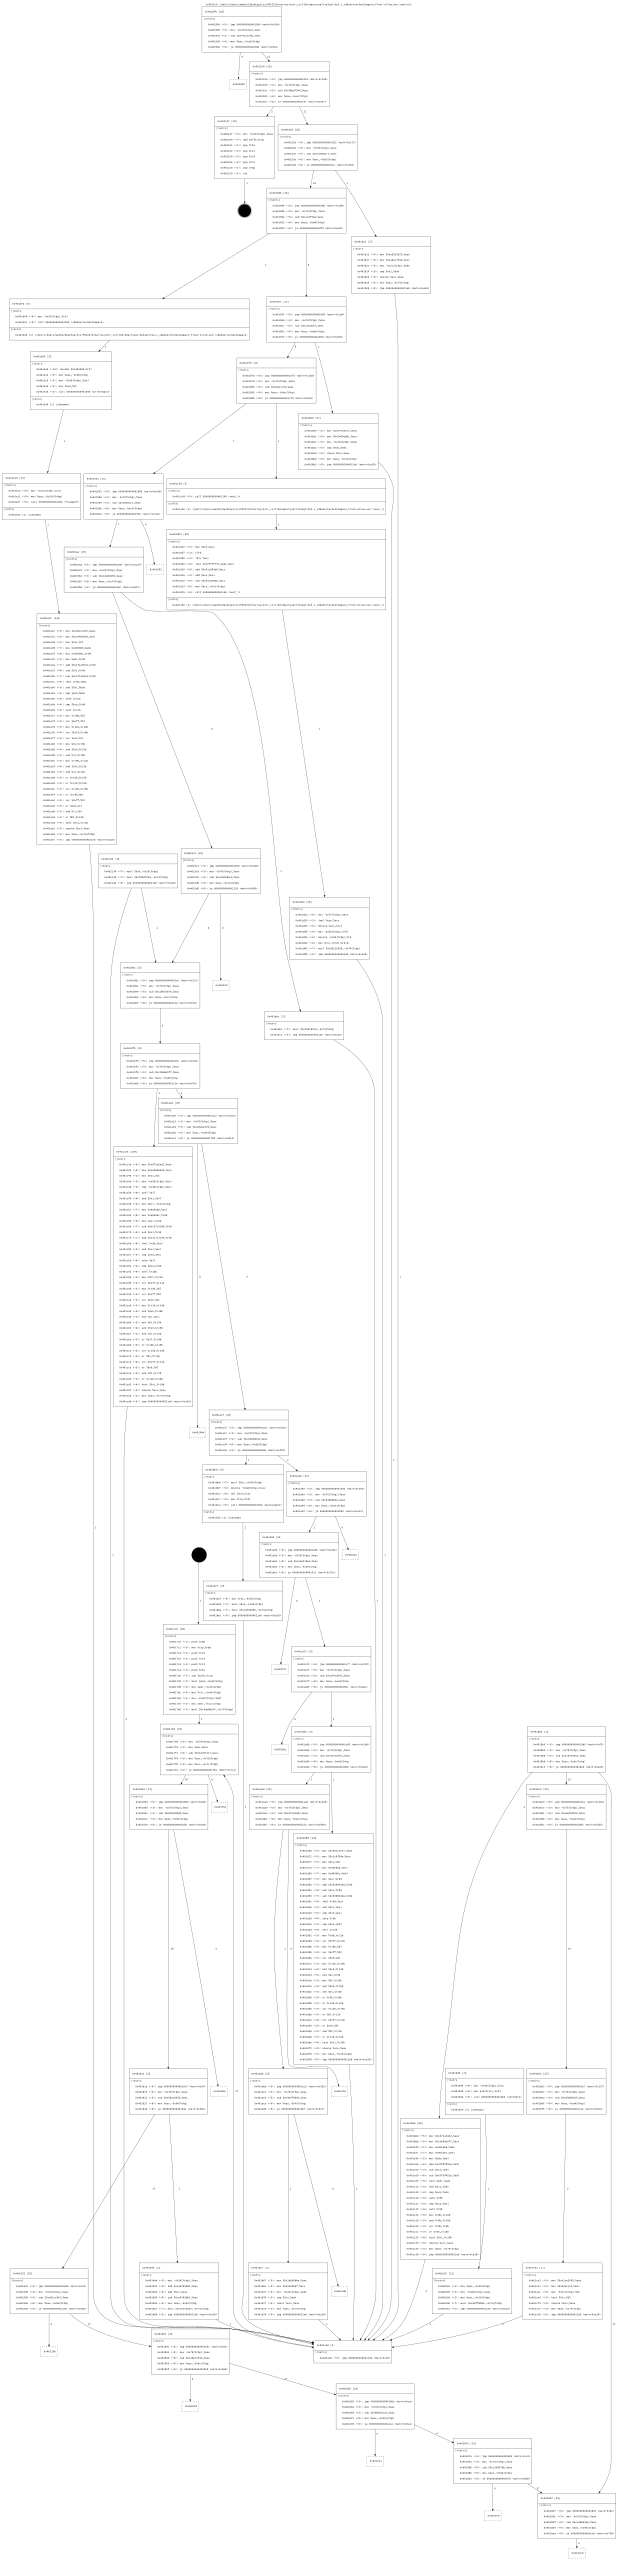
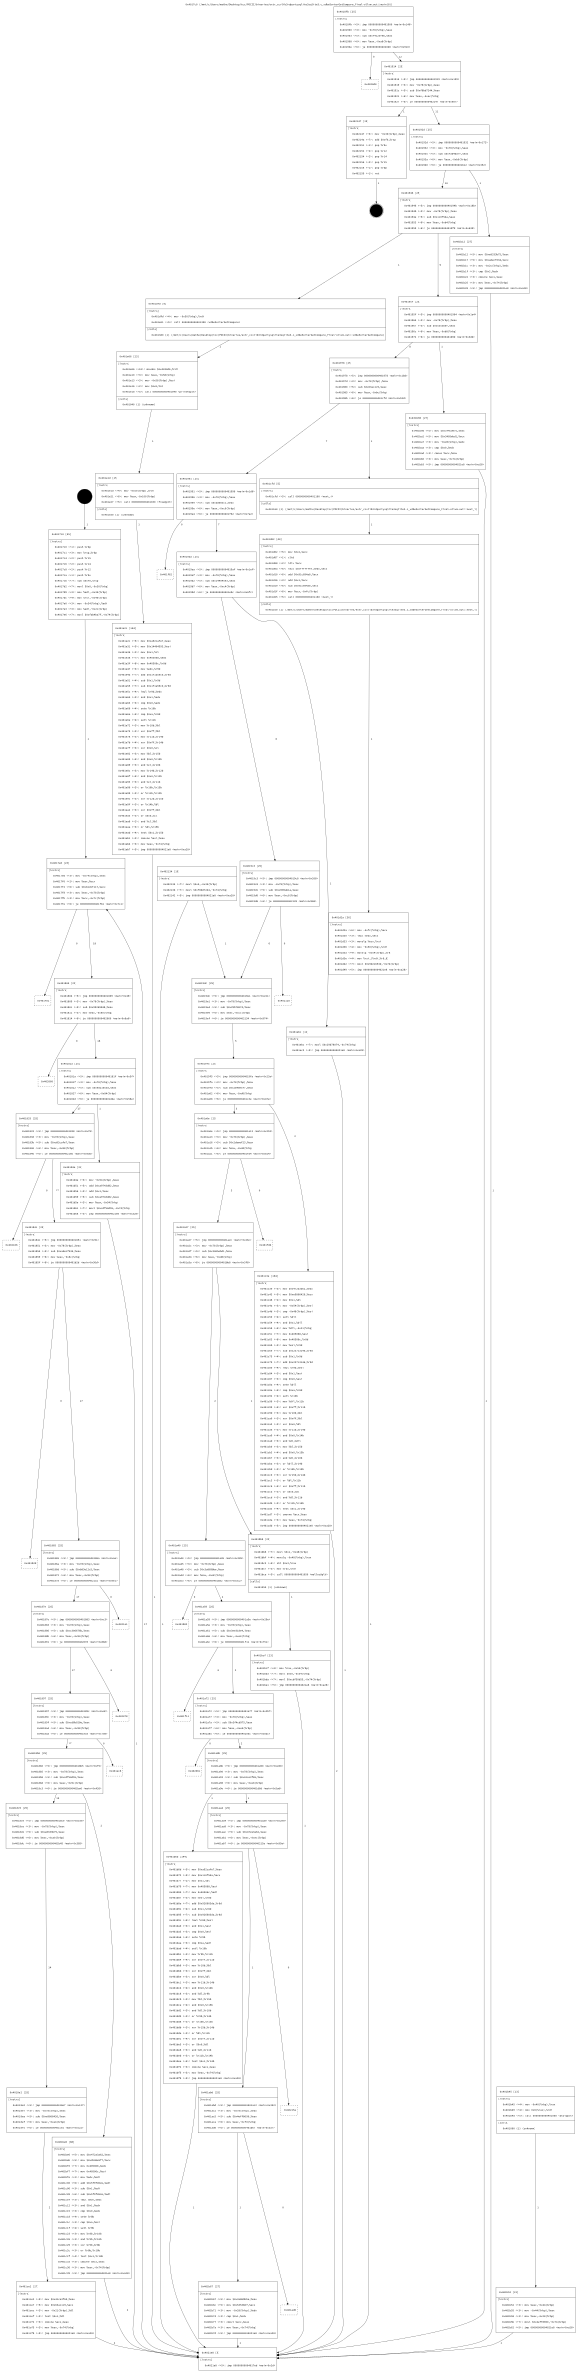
(611, 2131) -> (67, 1743)
